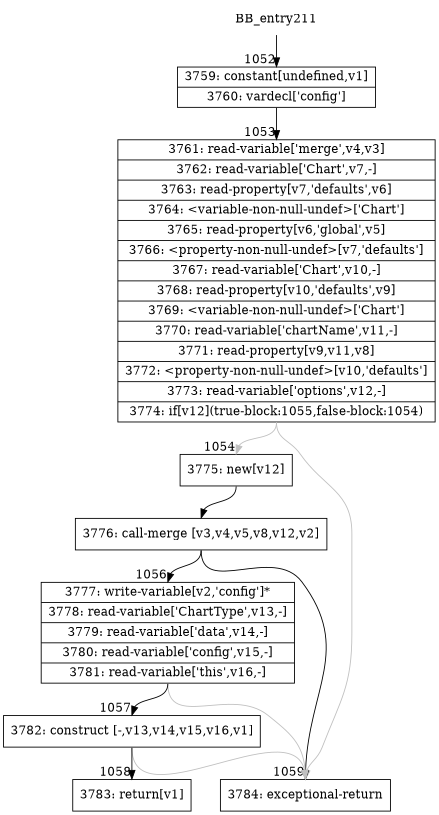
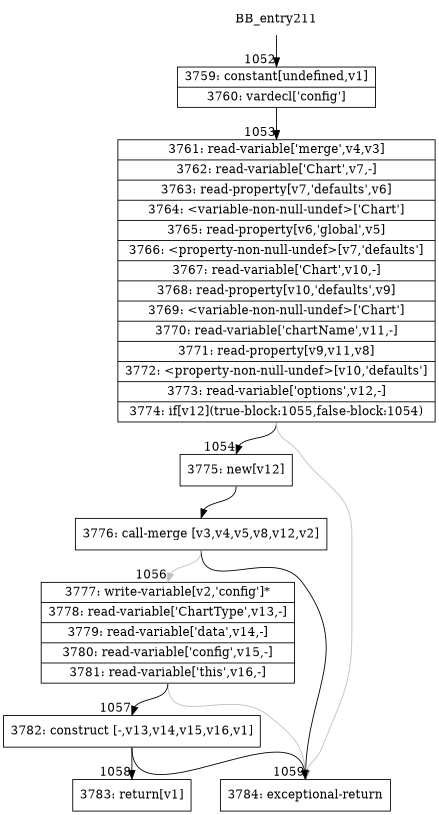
(261, 437) -> (261, 437)
(189, 565) -> (189, 565)
(214, 765) -> (214, 765)
